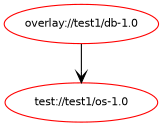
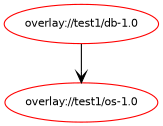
(81, 102) -> (81, 102)
